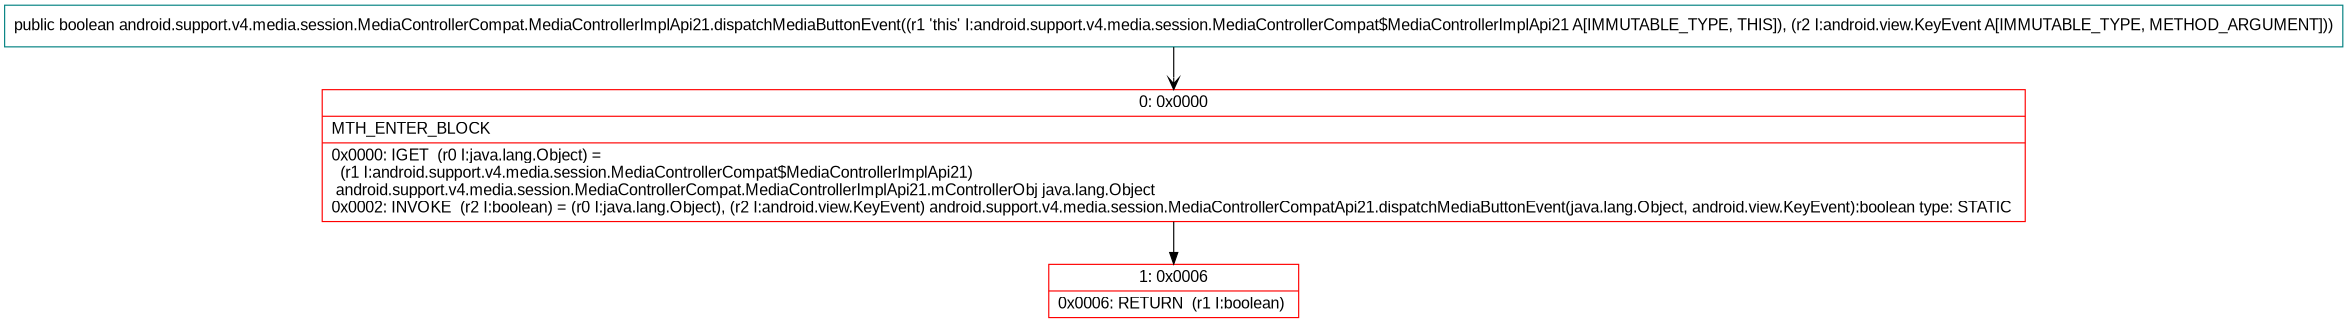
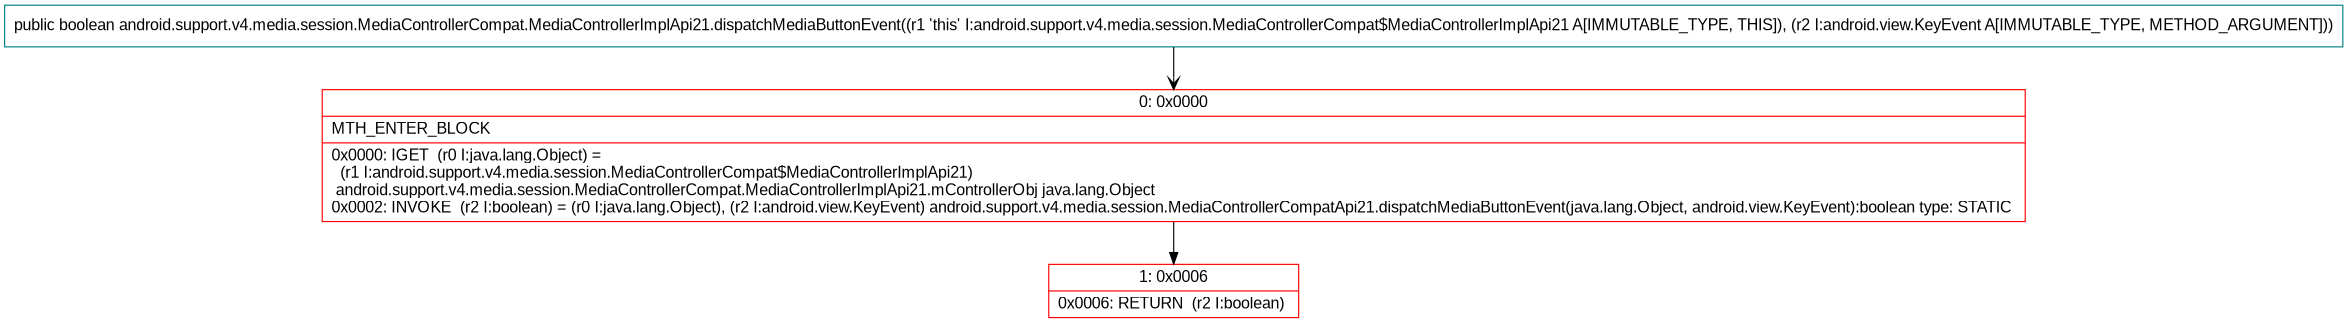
(1174, 304) -> (1174, 304)
